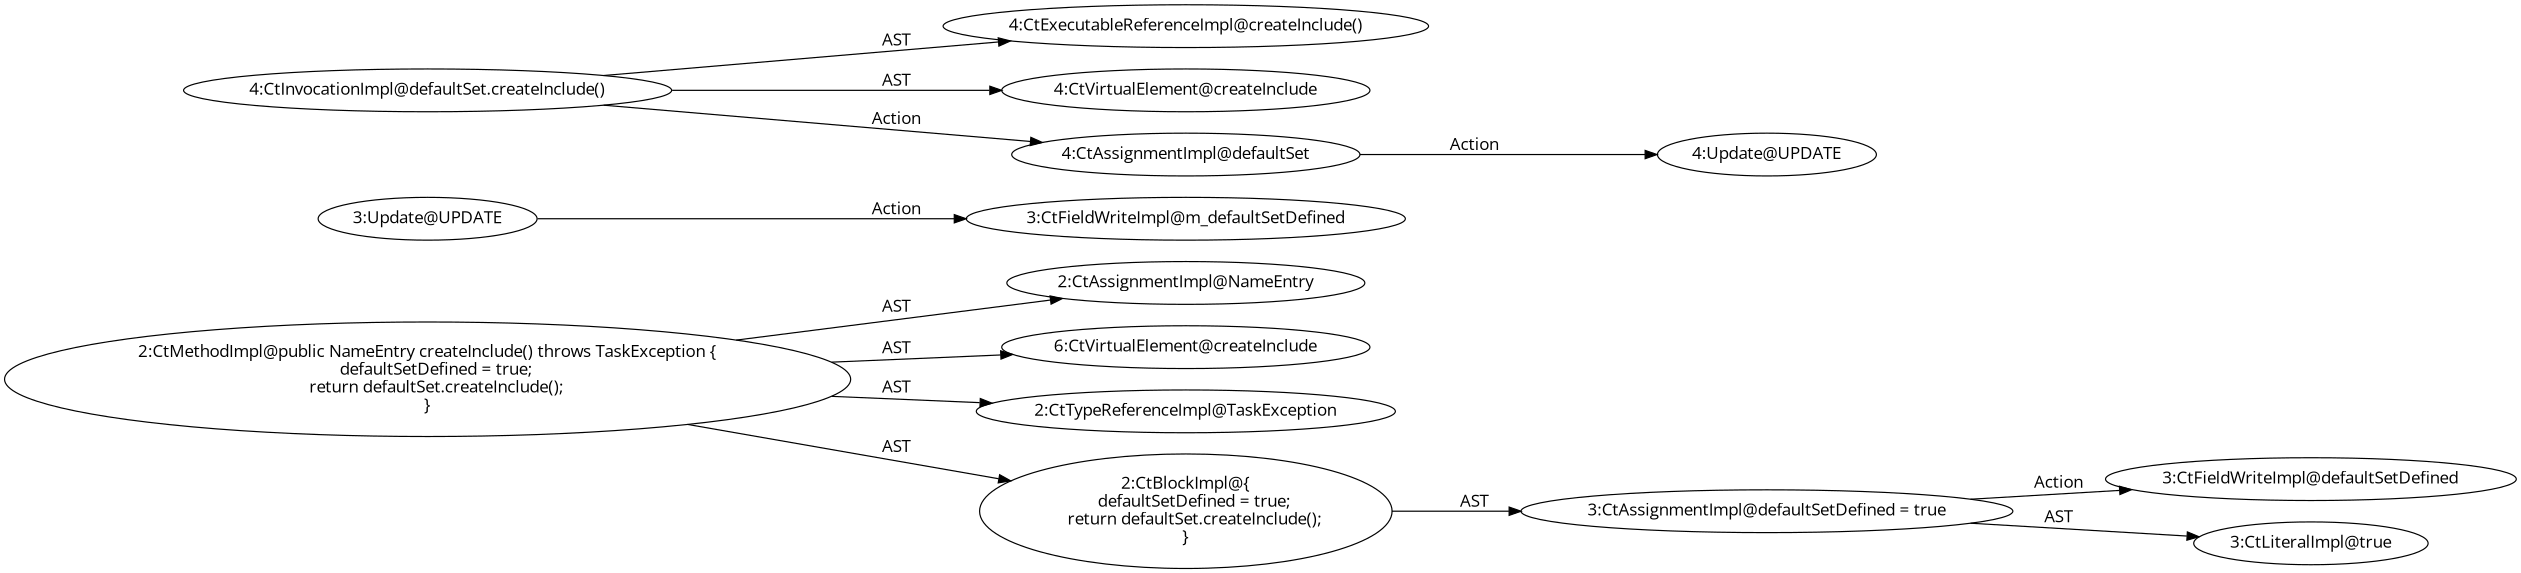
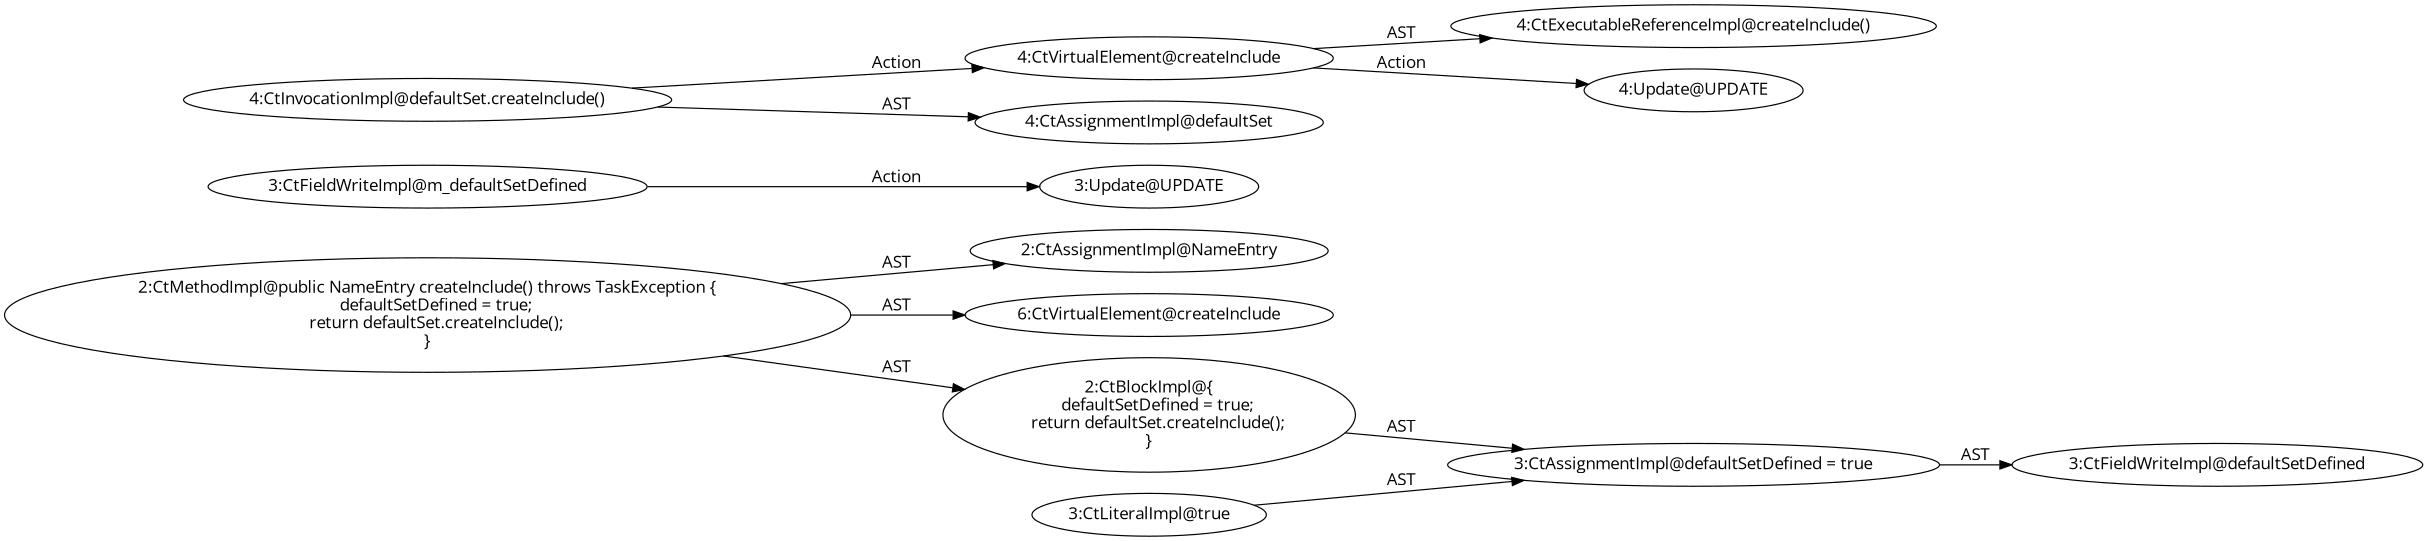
(801, 59) -> (1397, 44)
(897, 81) -> (897, 64)
(897, 119) -> (897, 105)
(1502, 155) -> (1445, 76)
(746, 219) -> (837, 187)
(1186, 411) -> none
(2059, 483) -> (1976, 456)
(2079, 530) -> (1383, 493)
